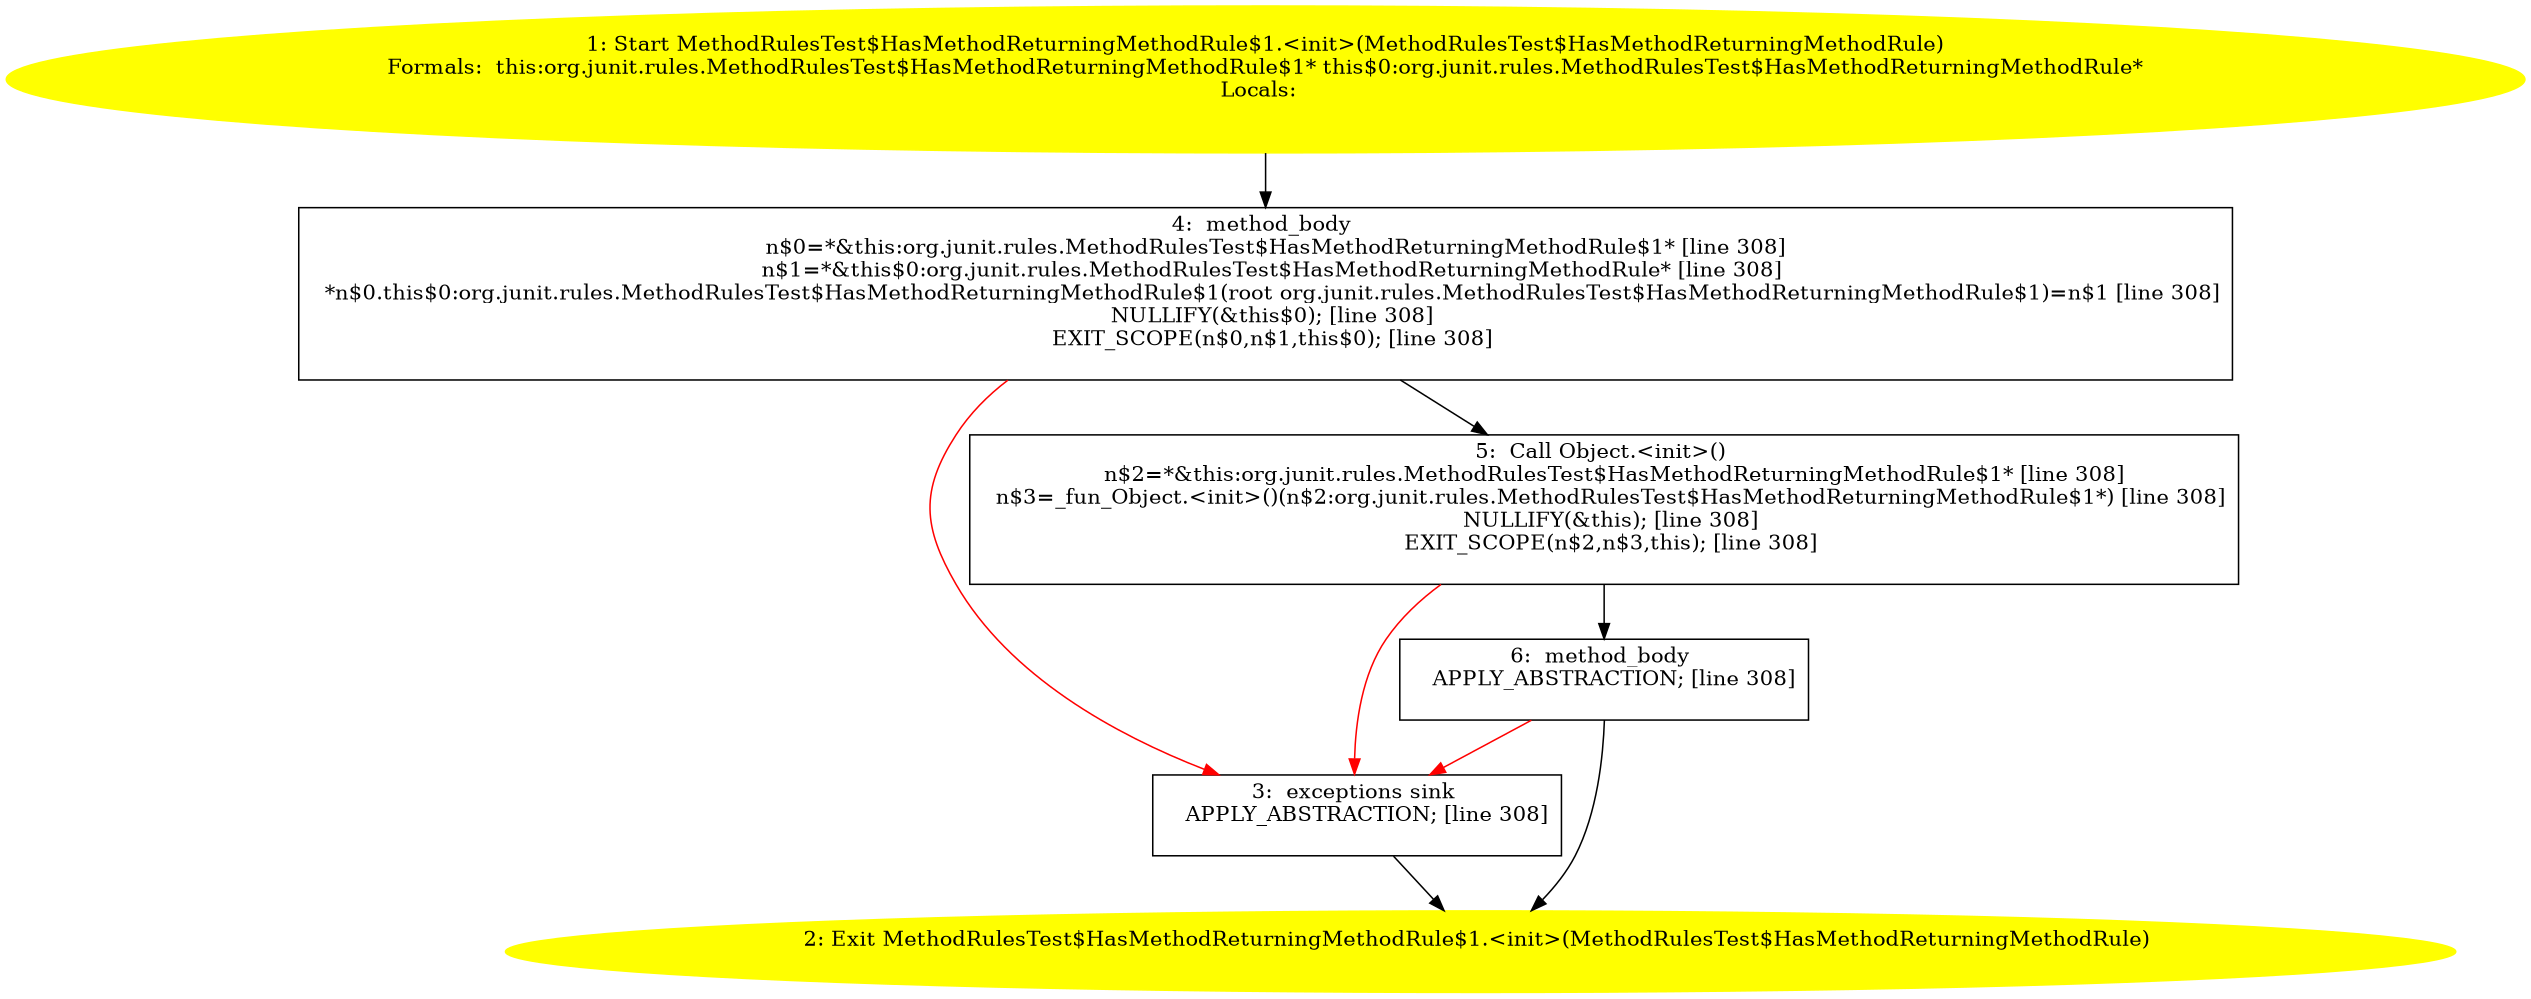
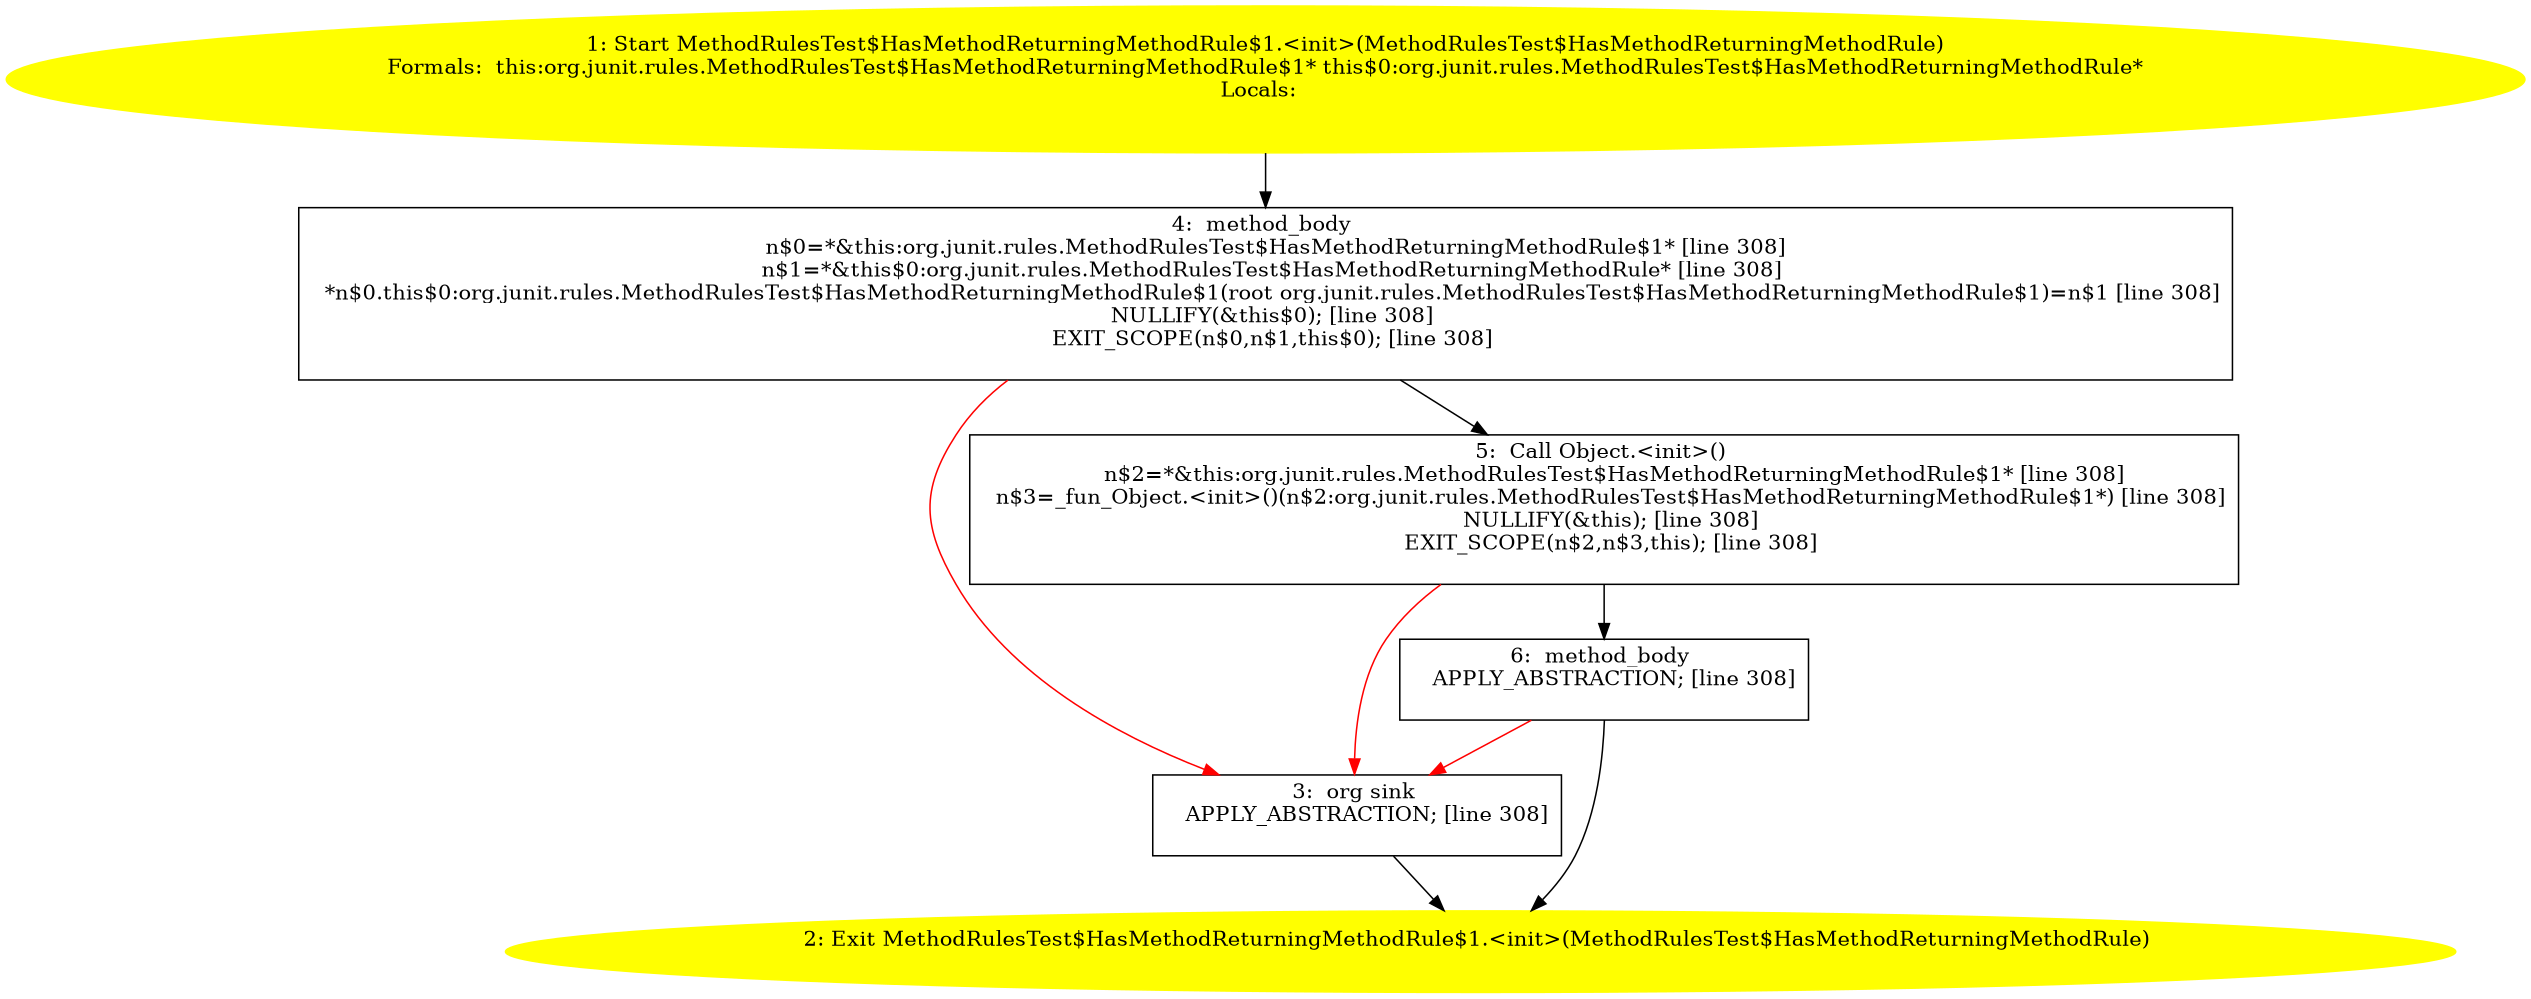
(1357, 815) -> (1357, 815)
